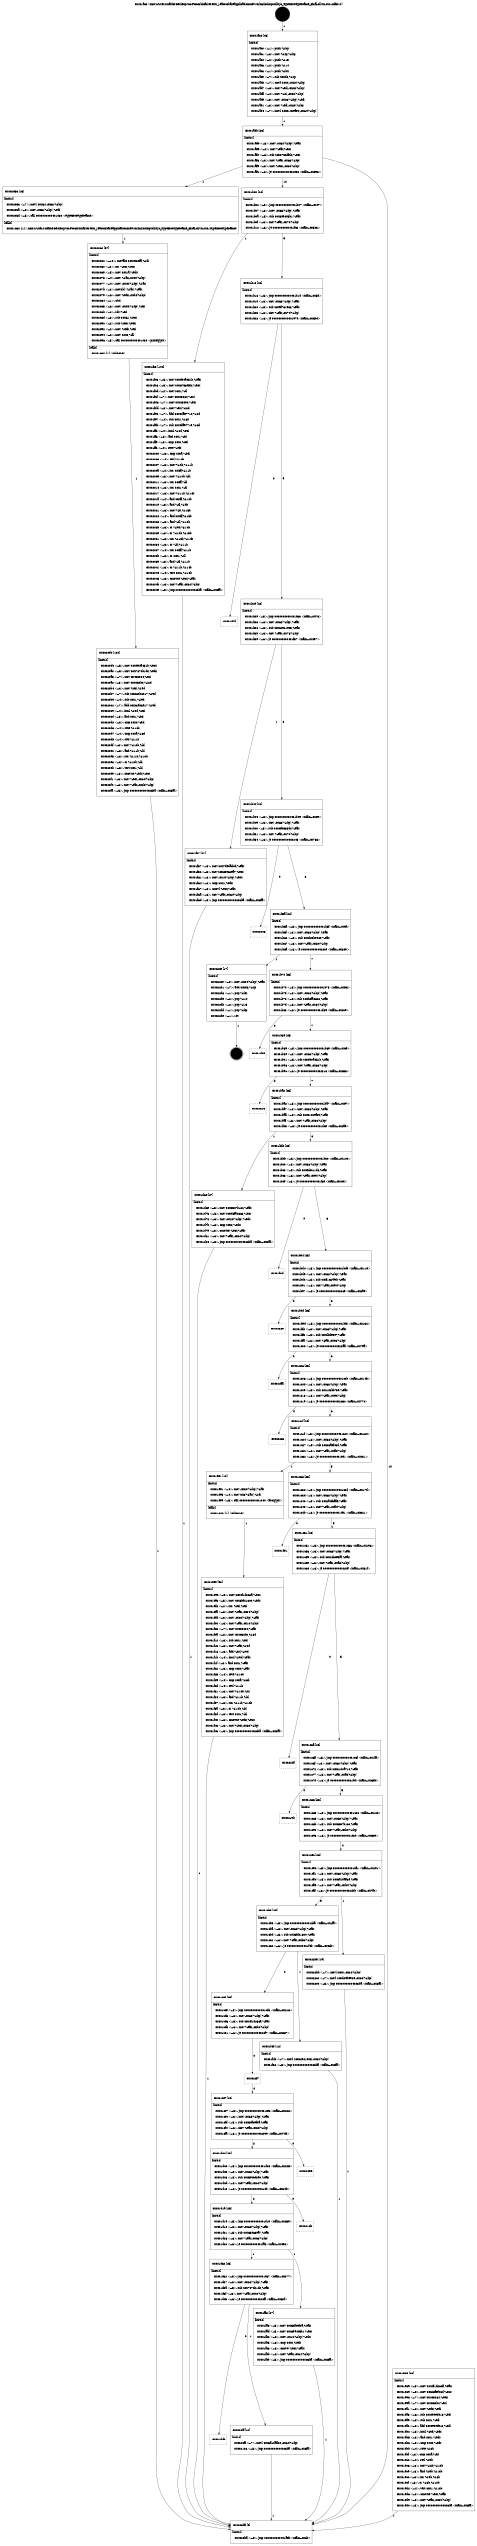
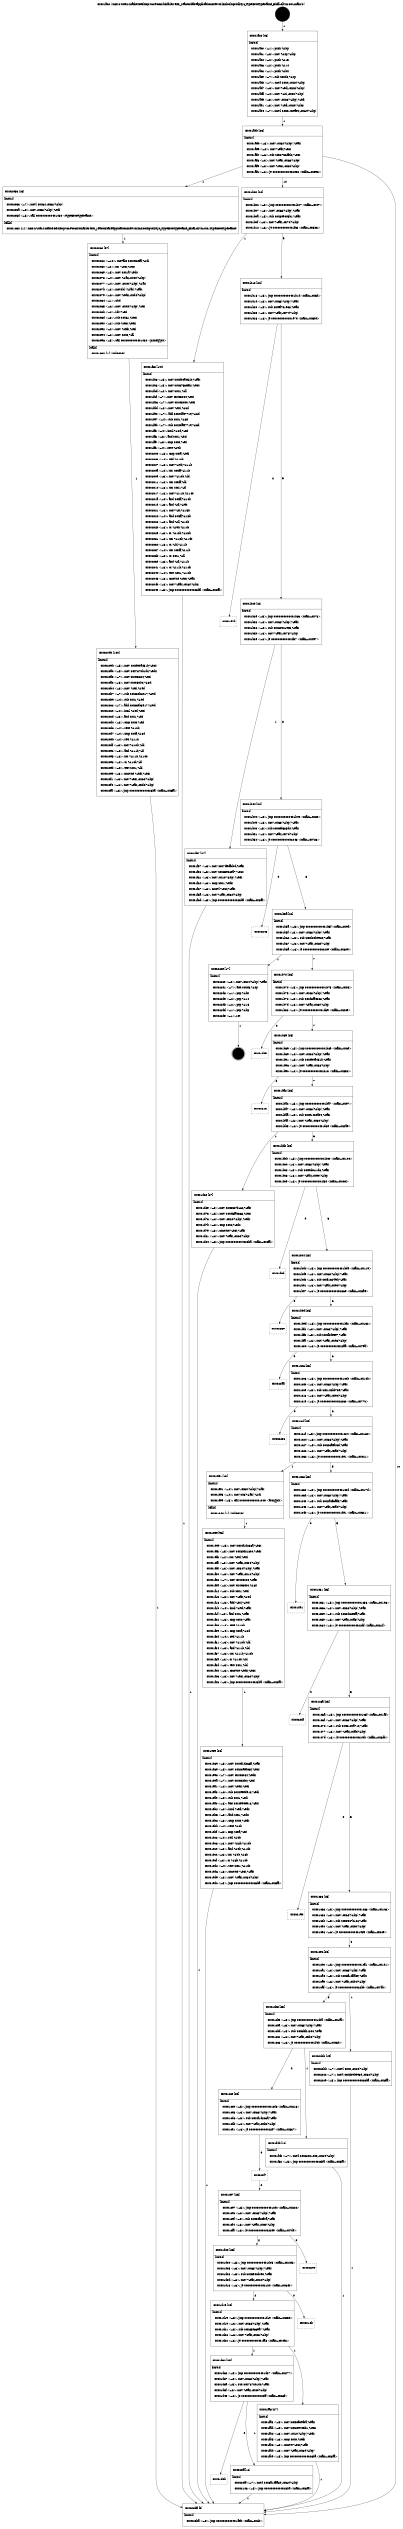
(205, 2137) -> (243, 1716)
